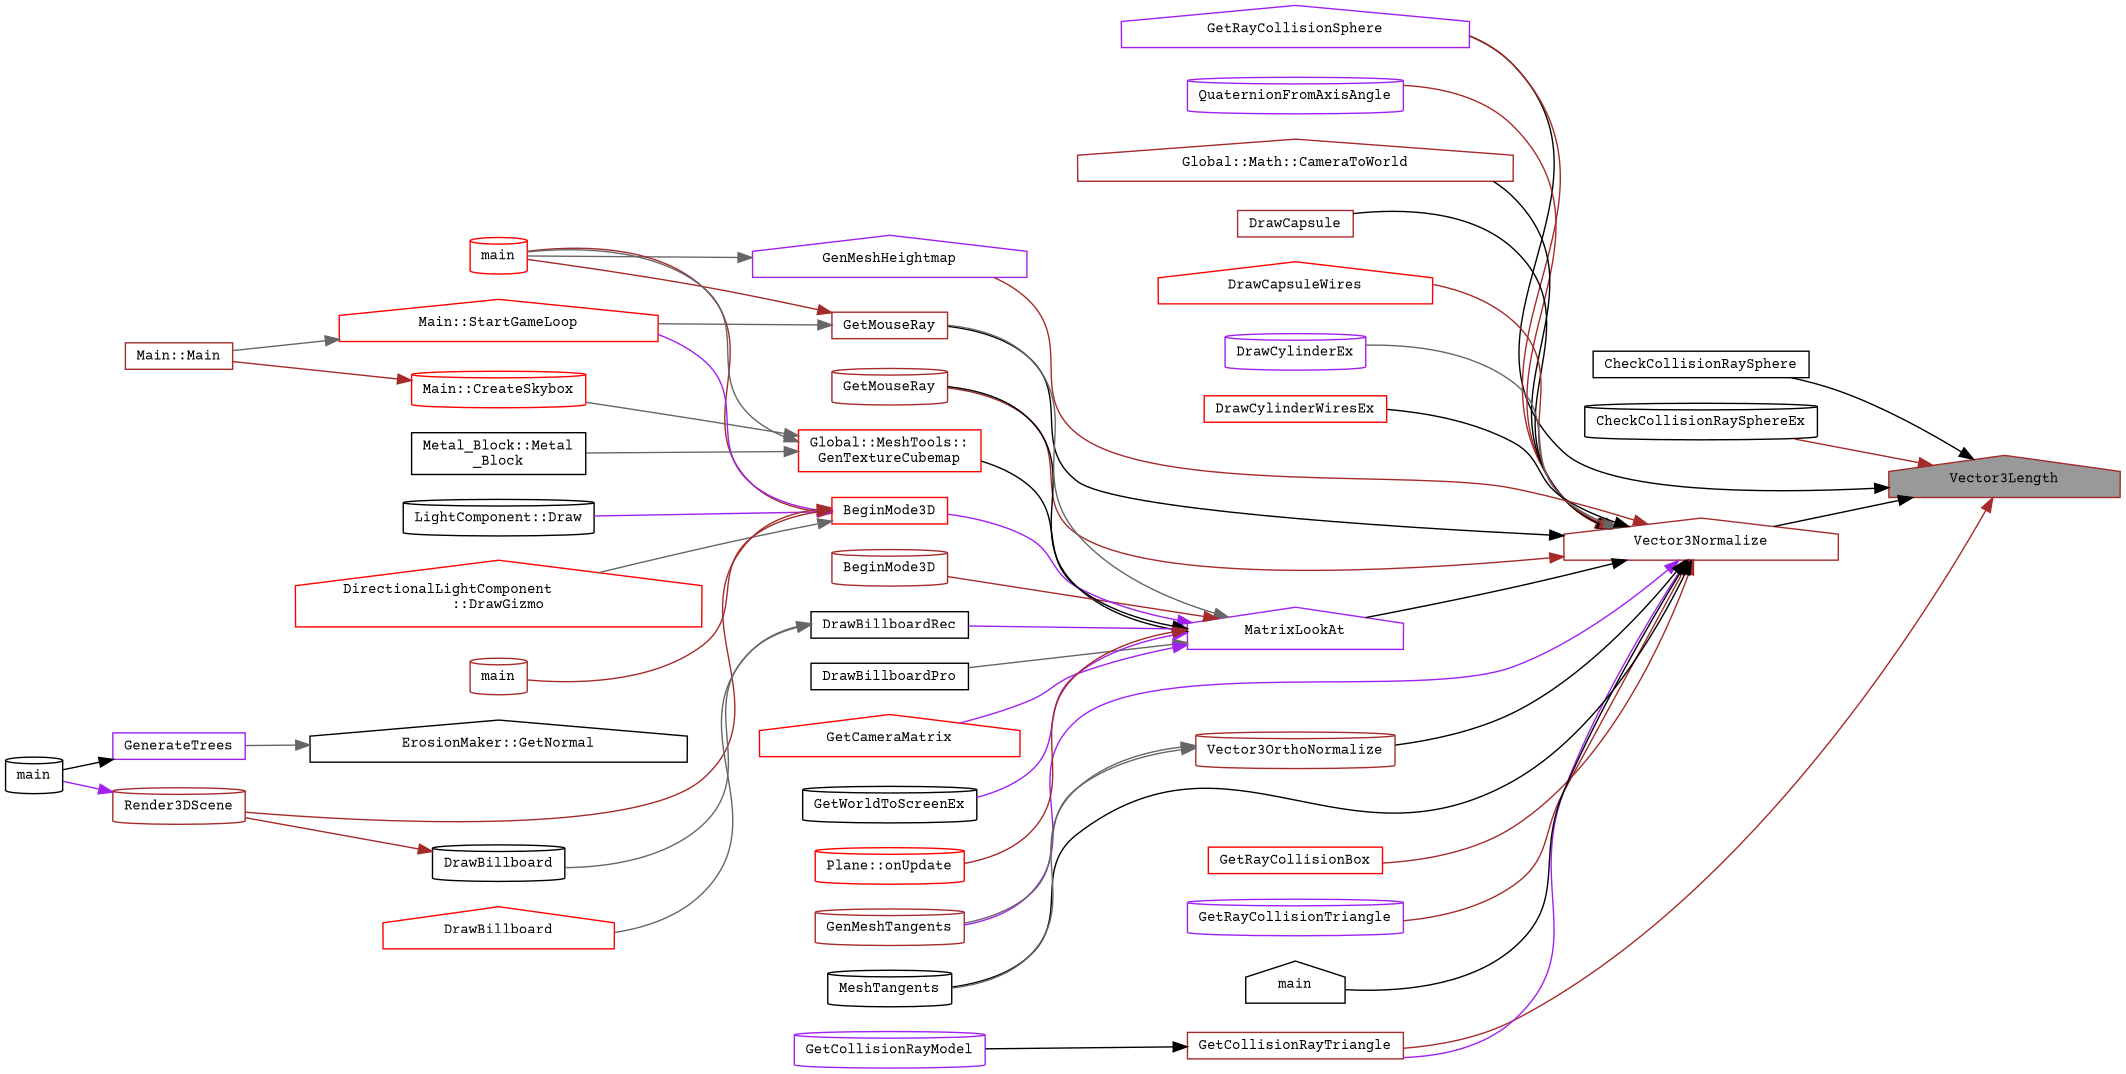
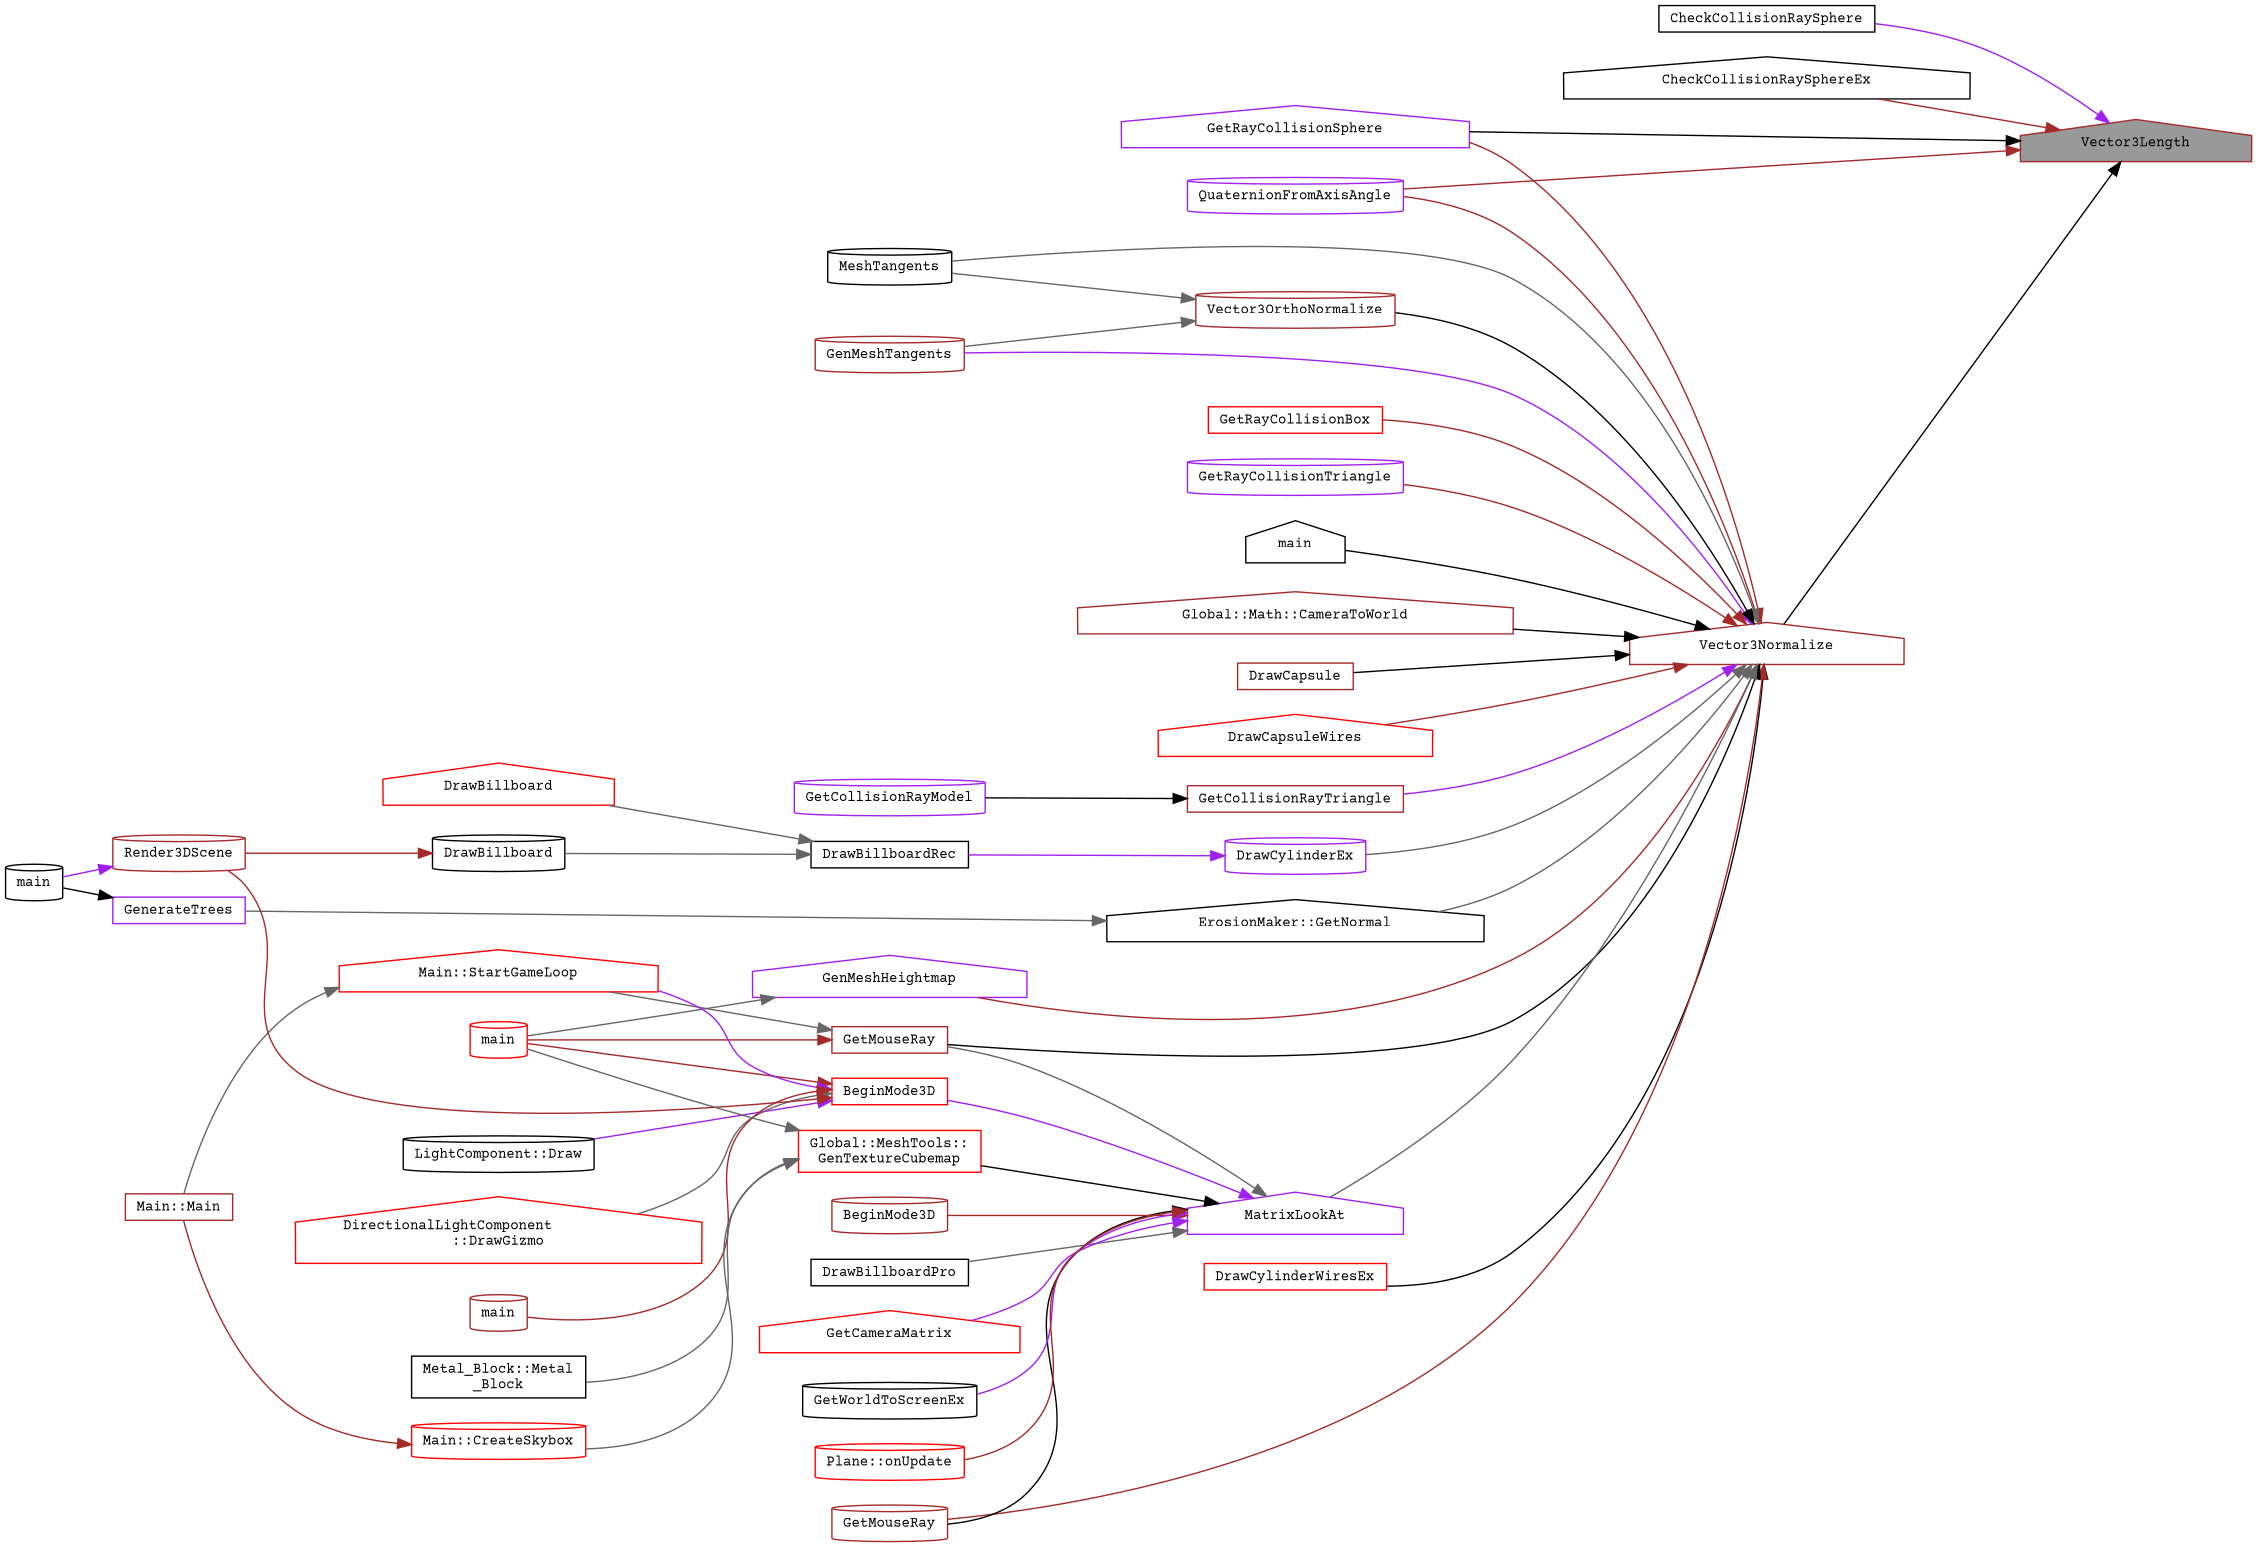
(1879, 408) -> (1993, 53)
(1701, 422) -> (1767, 80)
(1490, 592) -> (1563, 1001)
(1071, 627) -> (1090, 855)
(1319, 804) -> (1442, 259)
none -> (1610, 820)
(1745, 839) -> (1705, 170)
